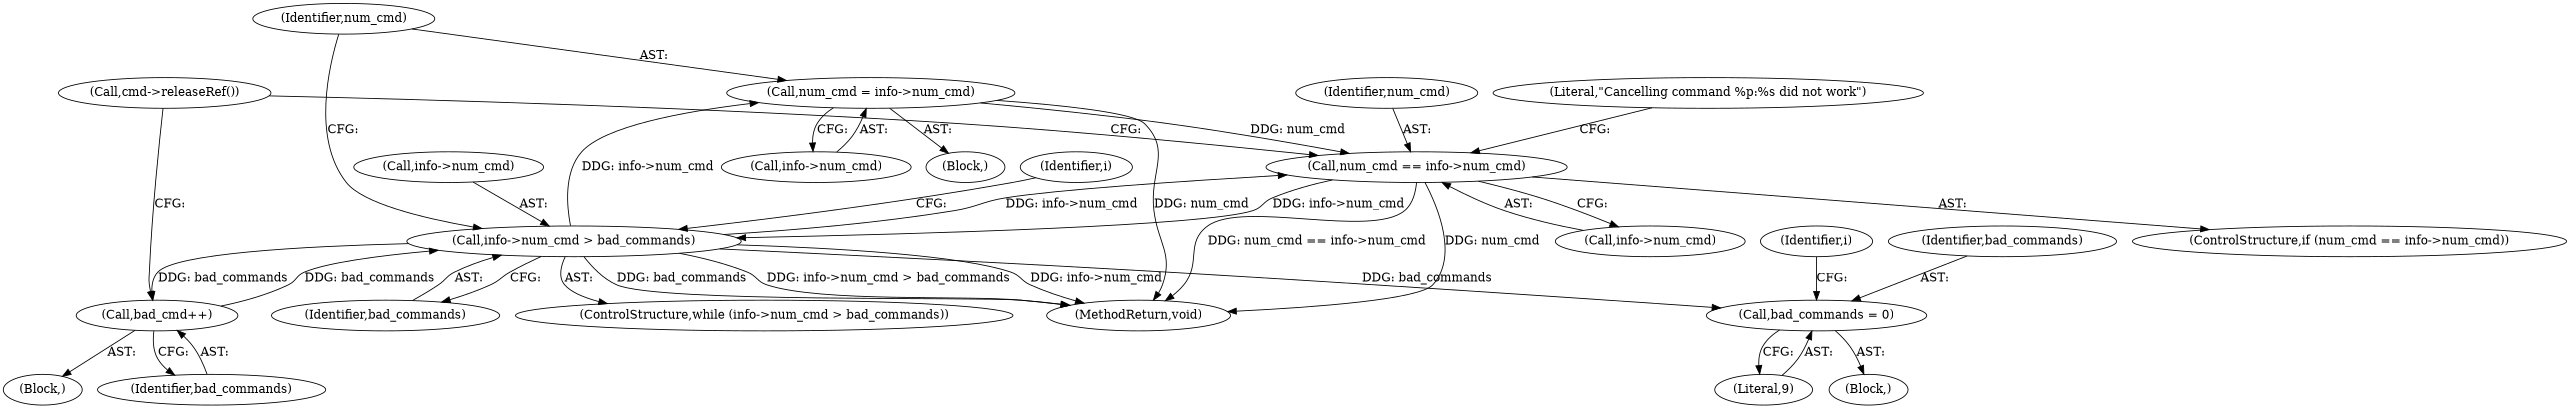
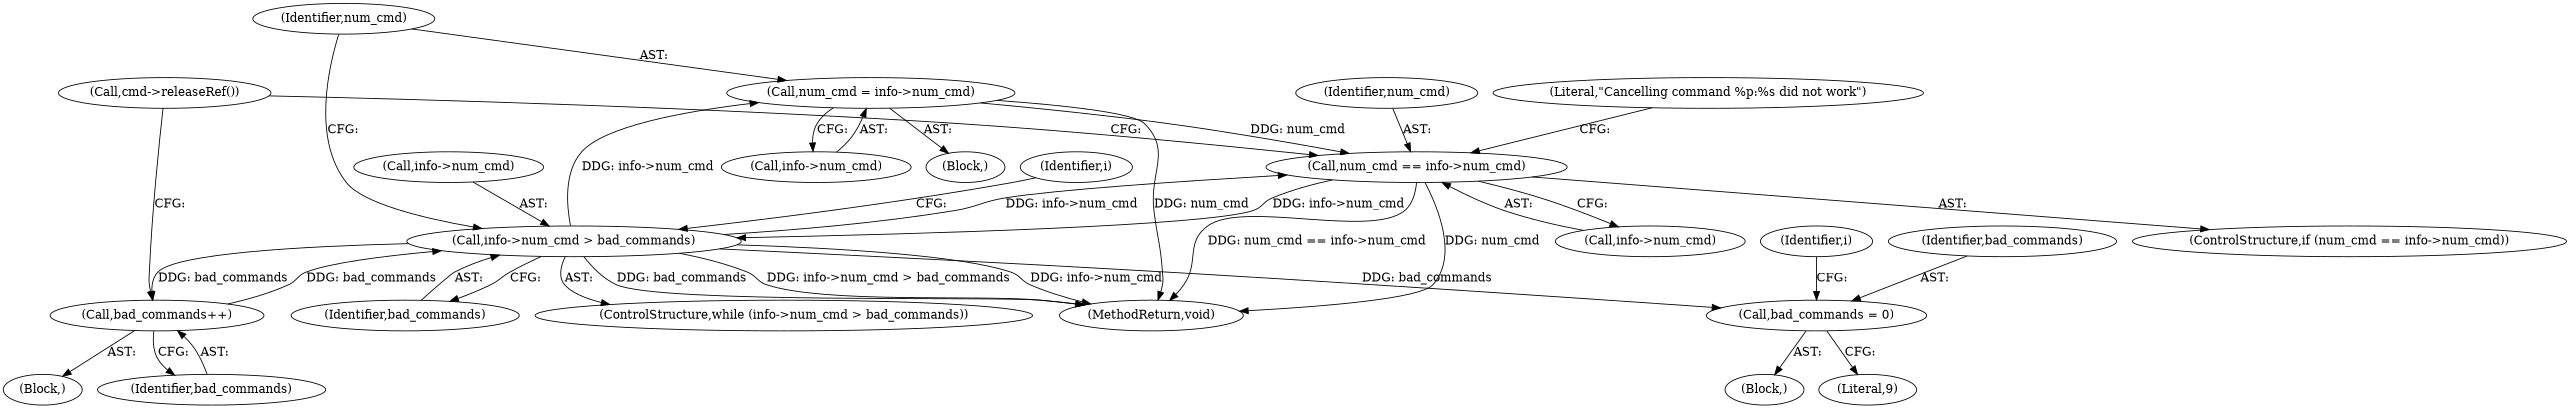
(157, 316) -> (157, 316)
(1798, 359) -> none
